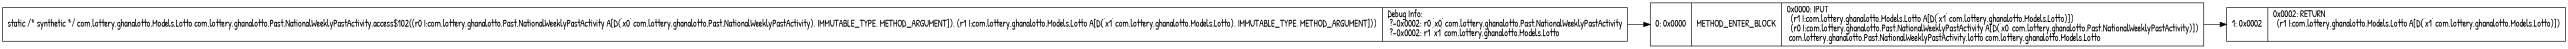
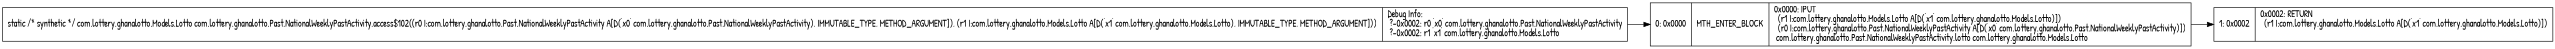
(1737, 24) -> (1730, 24)
